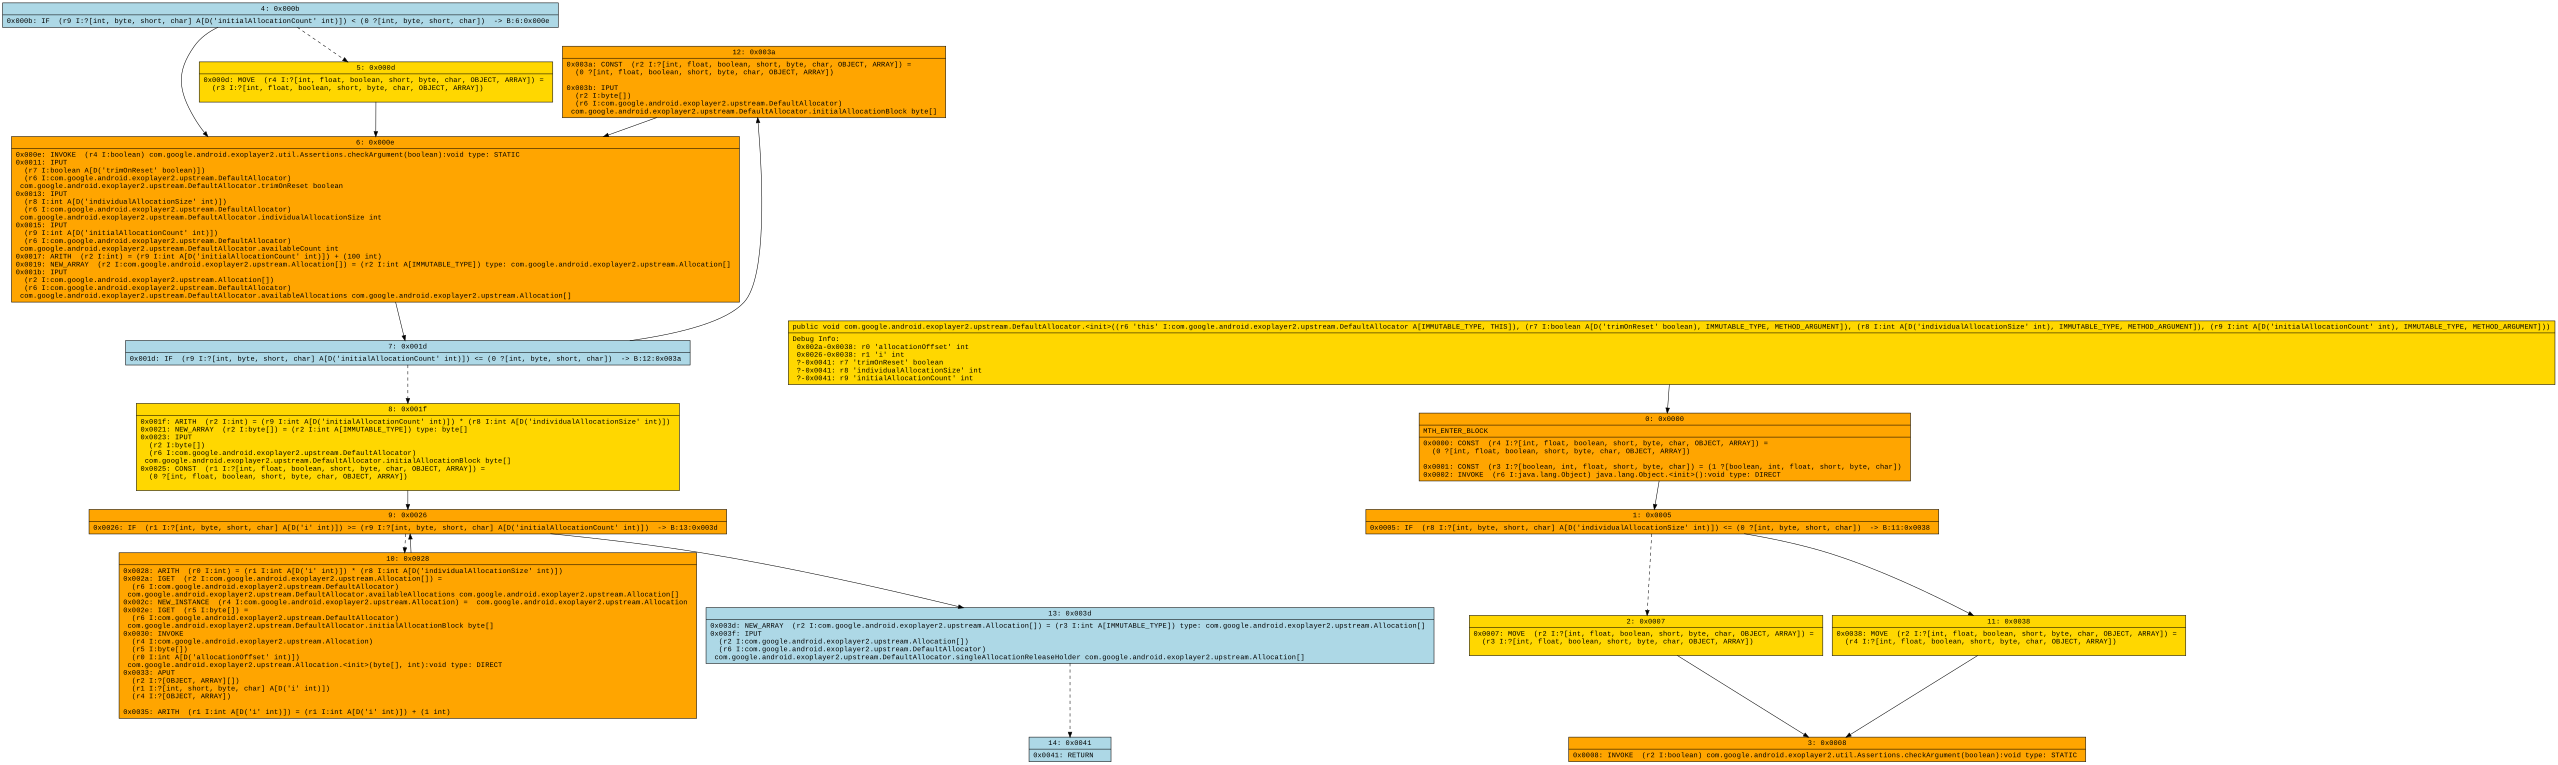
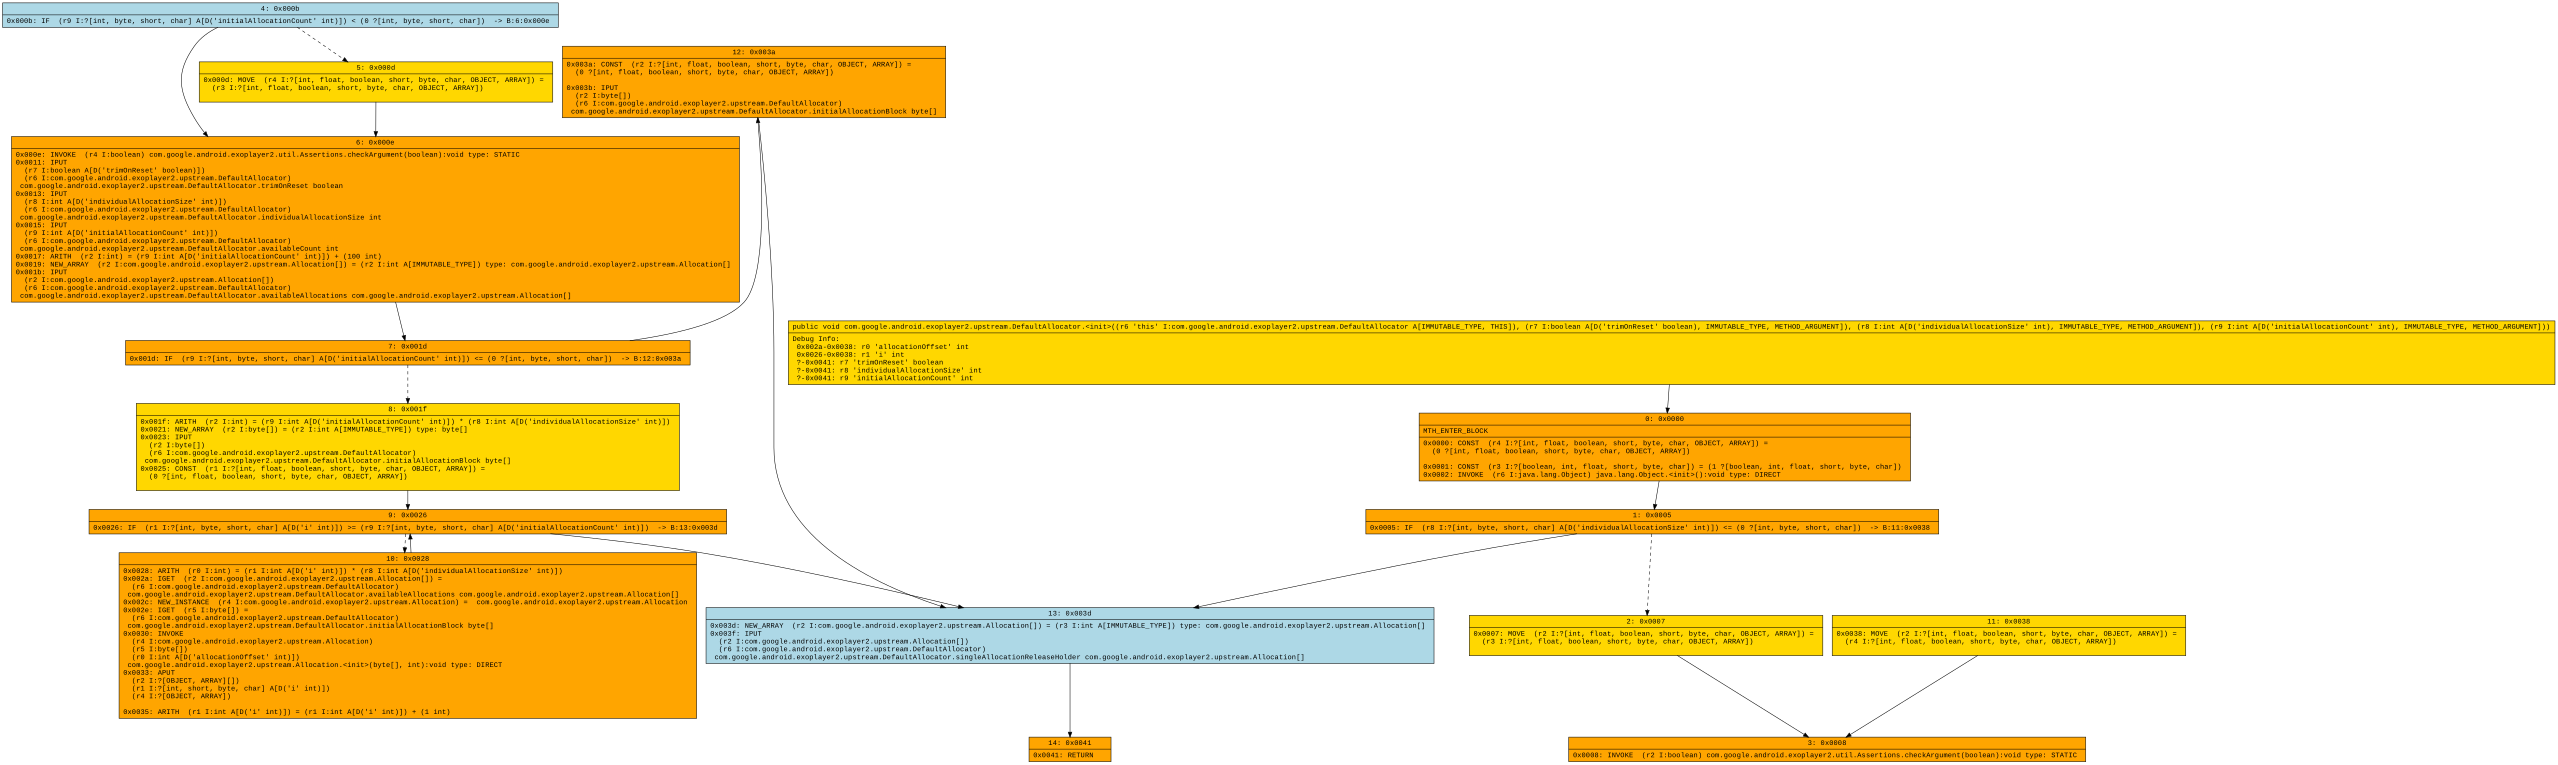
(633, 126) -> (774, 405)
(408, 353) -> (408, 353)
(1860, 564) -> (1387, 568)
(1070, 698) -> (1070, 698)
(1070, 749) -> (1070, 749)
